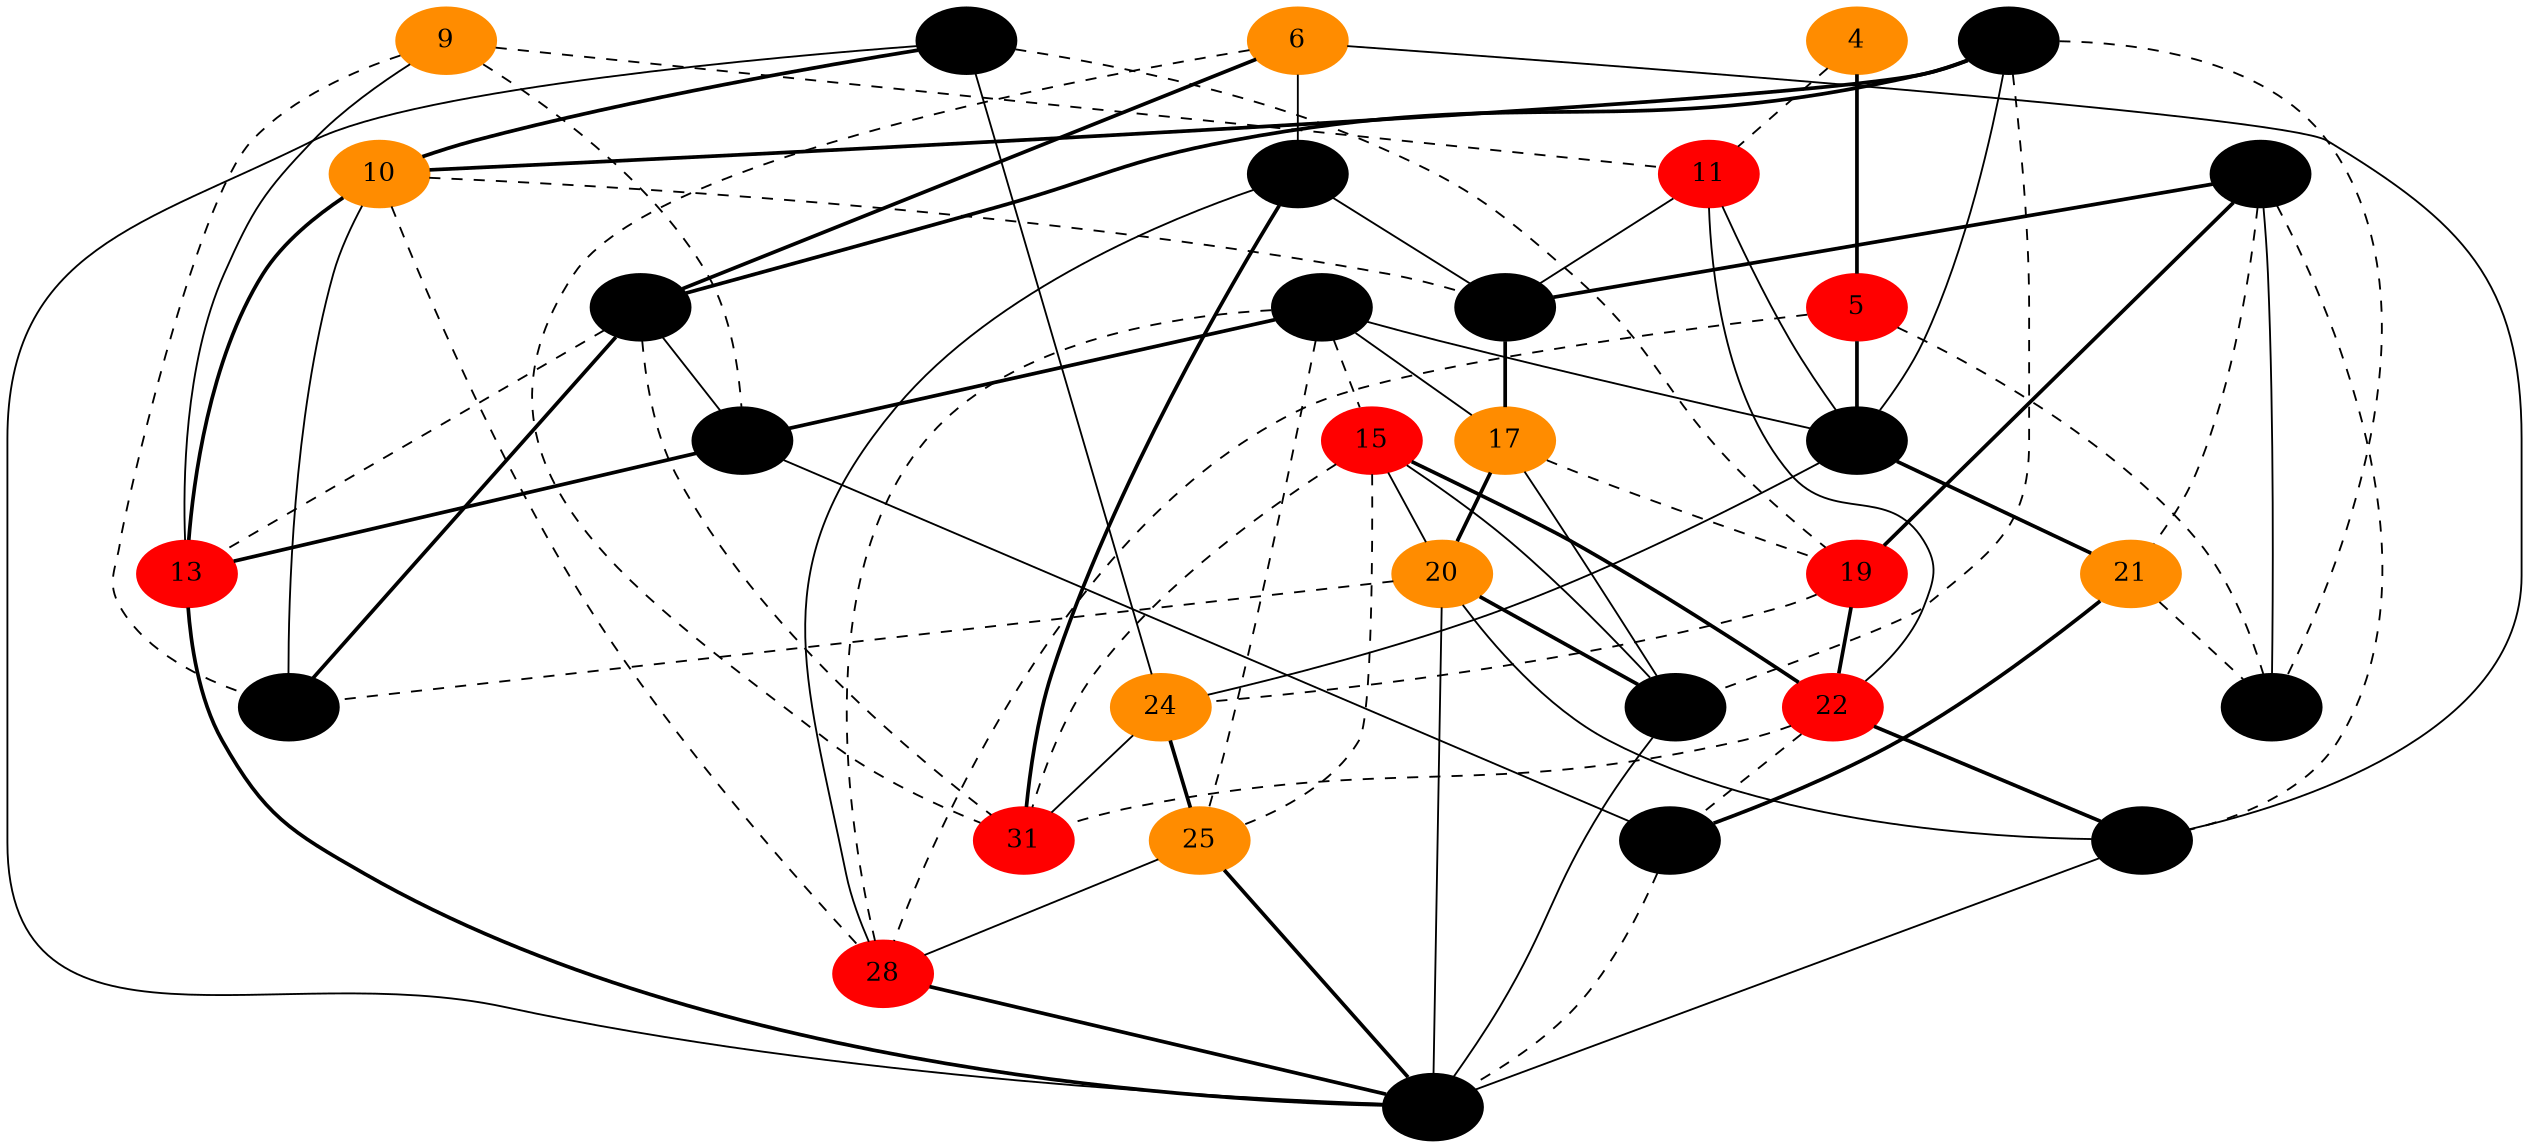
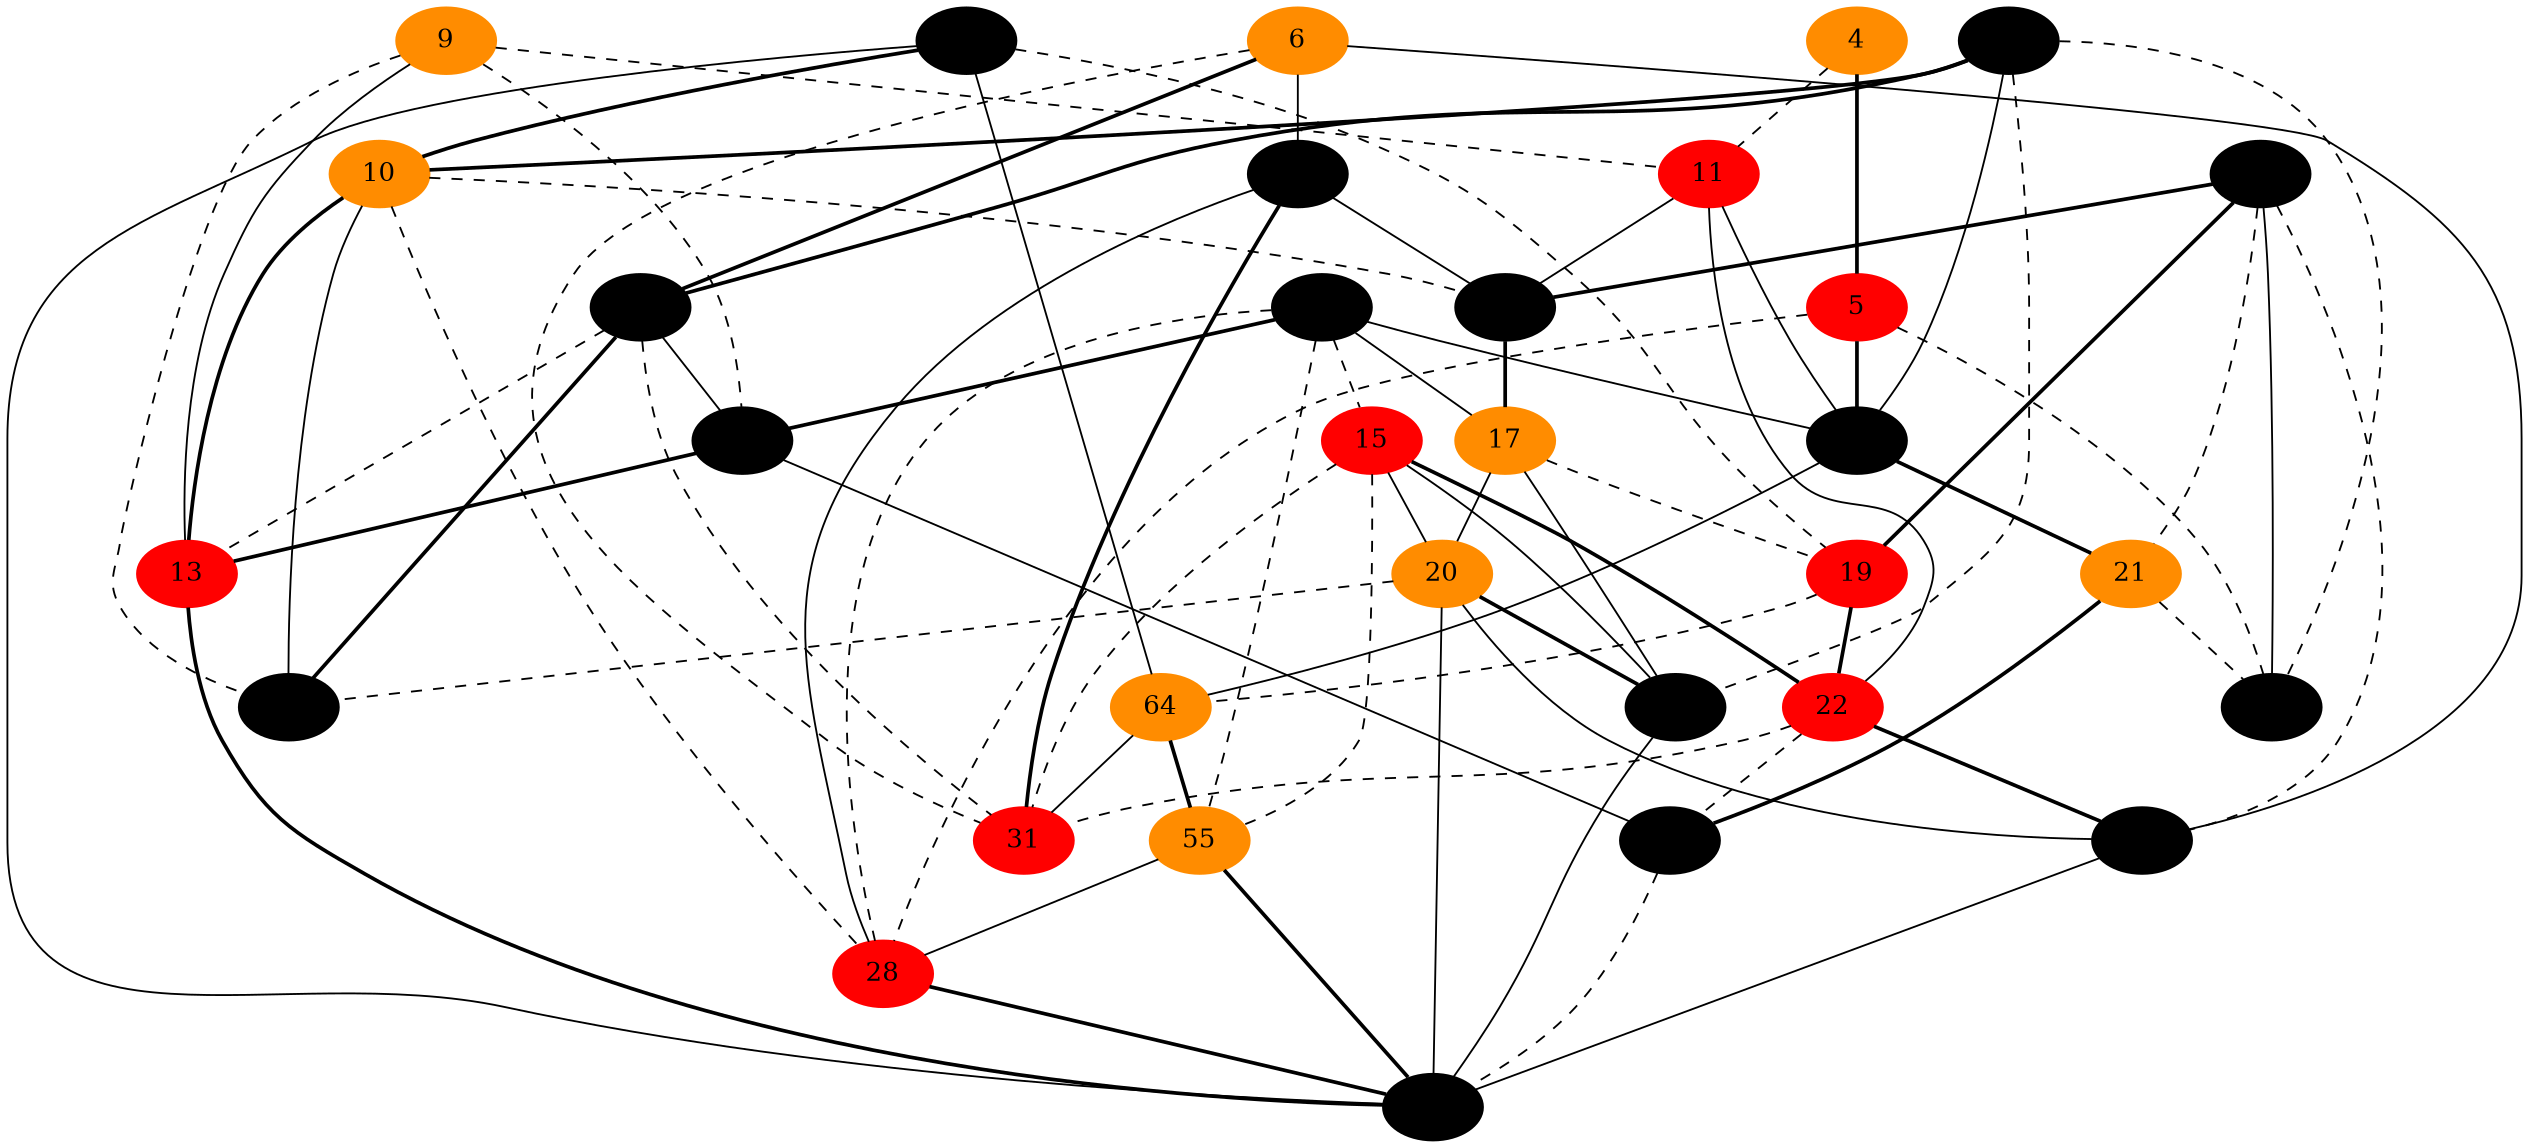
(1466, 522) -> (1466, 522)
(1161, 707) -> (1161, 707)
(1200, 841) -> (1200, 841)
